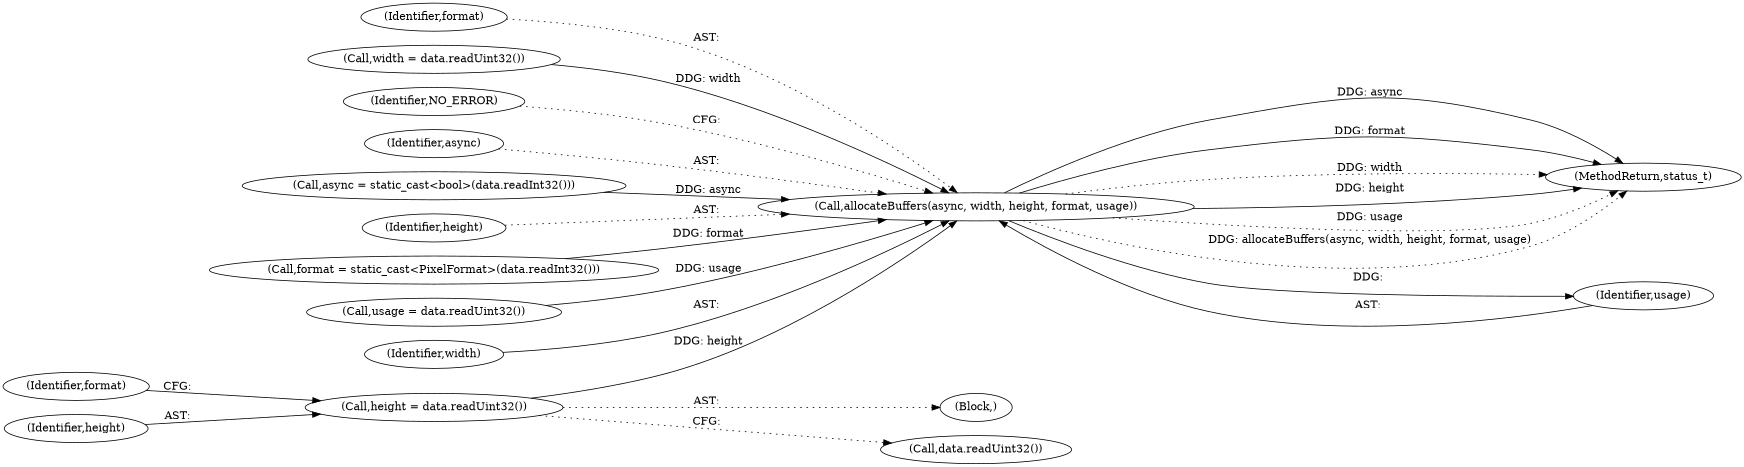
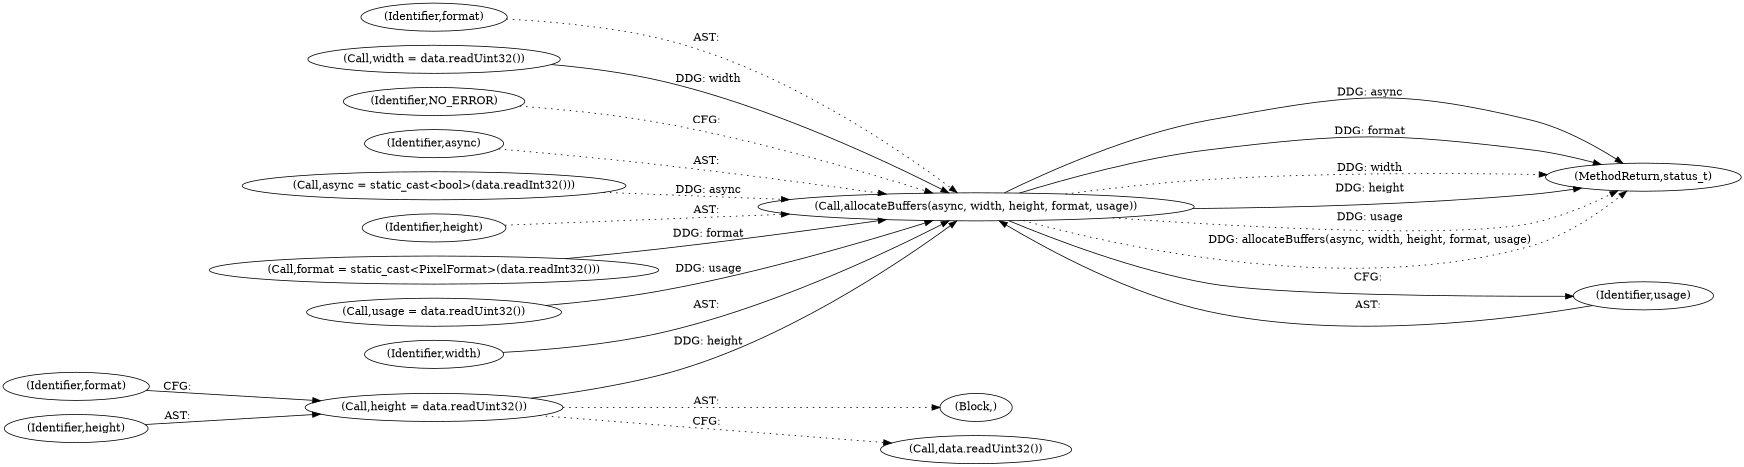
(693, 196) -> (693, 196)
(1370, 277) -> (1370, 277)
